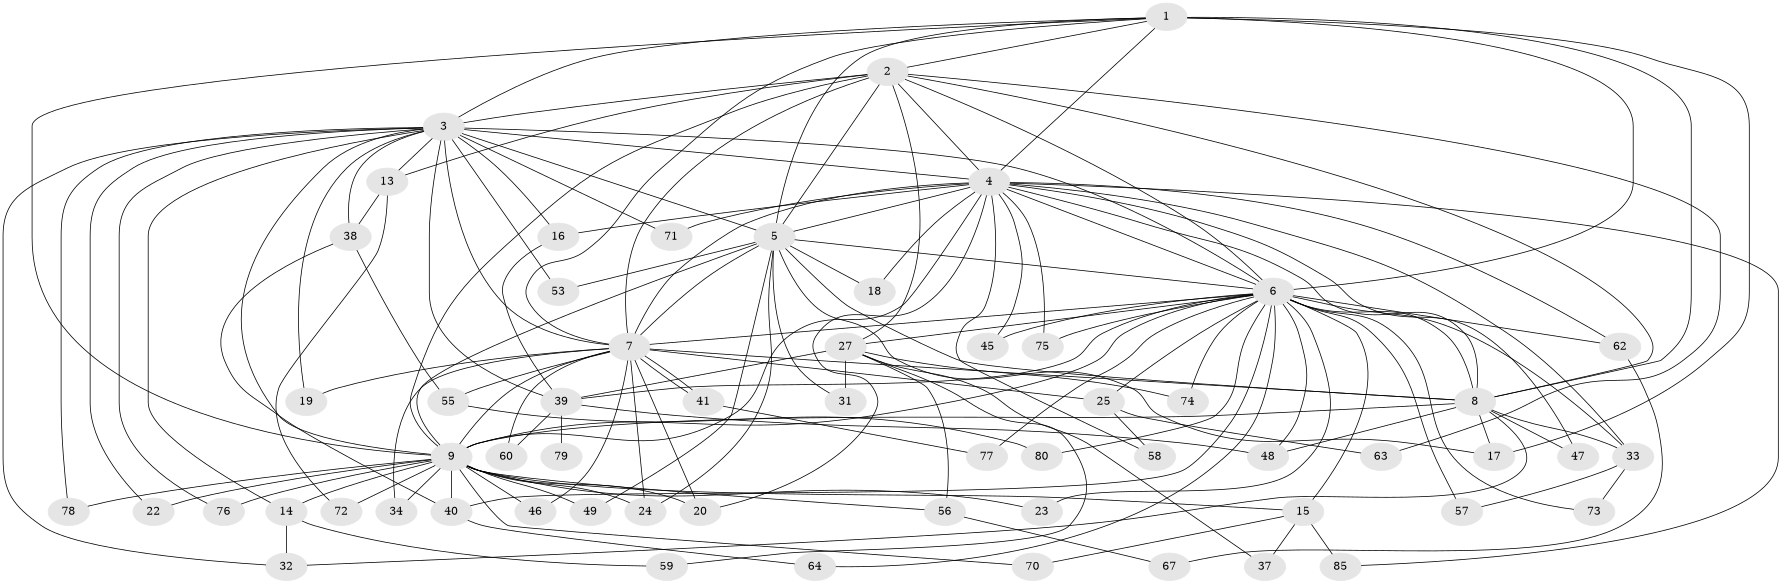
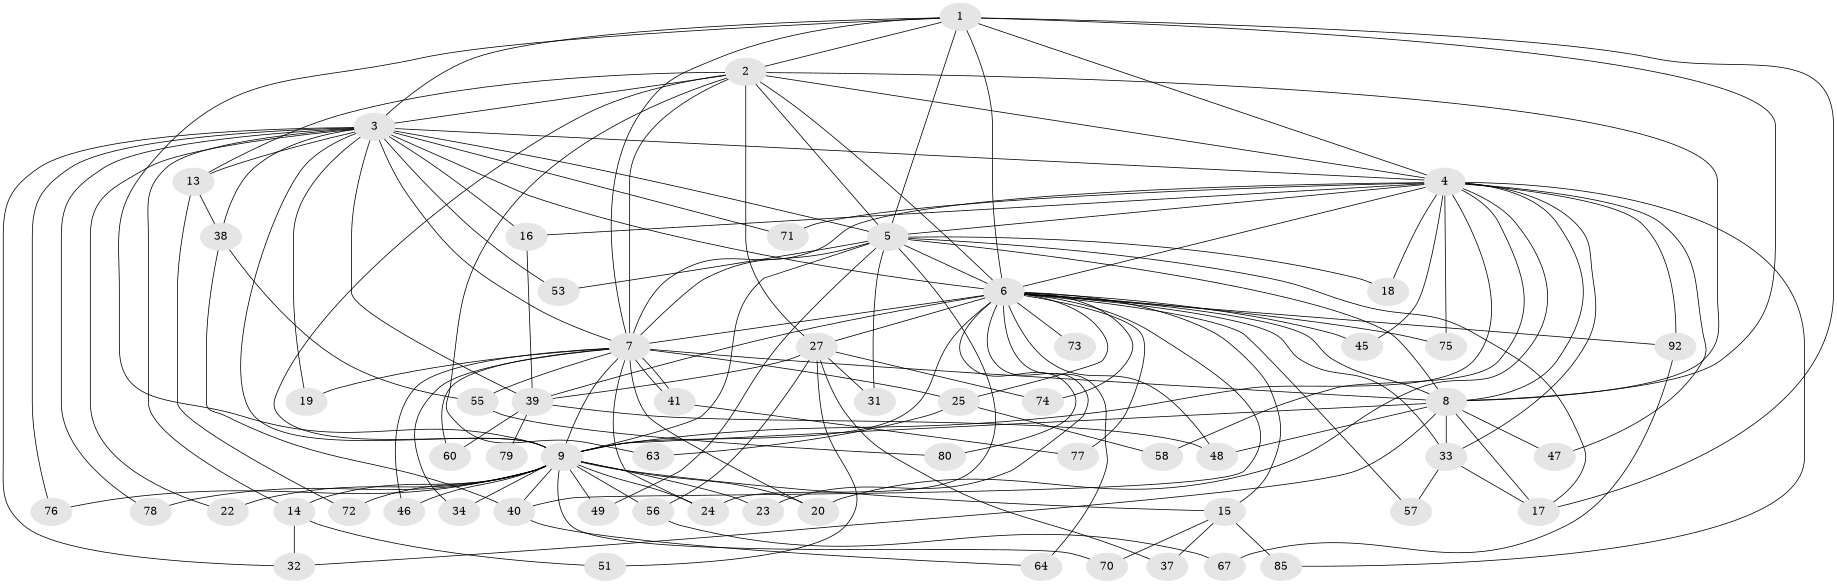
(1620, 347) -> (1675, 347)
(1614, 484) -> (1492, 484)
(667, 567) -> (605, 567)
